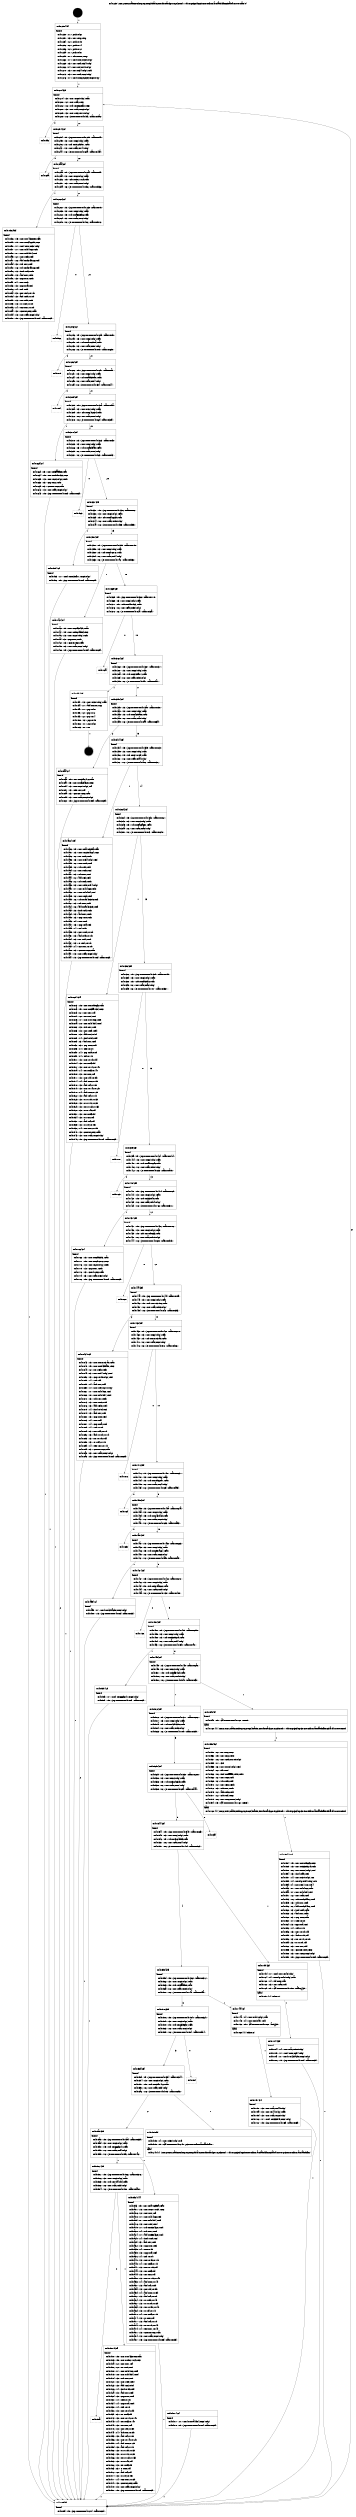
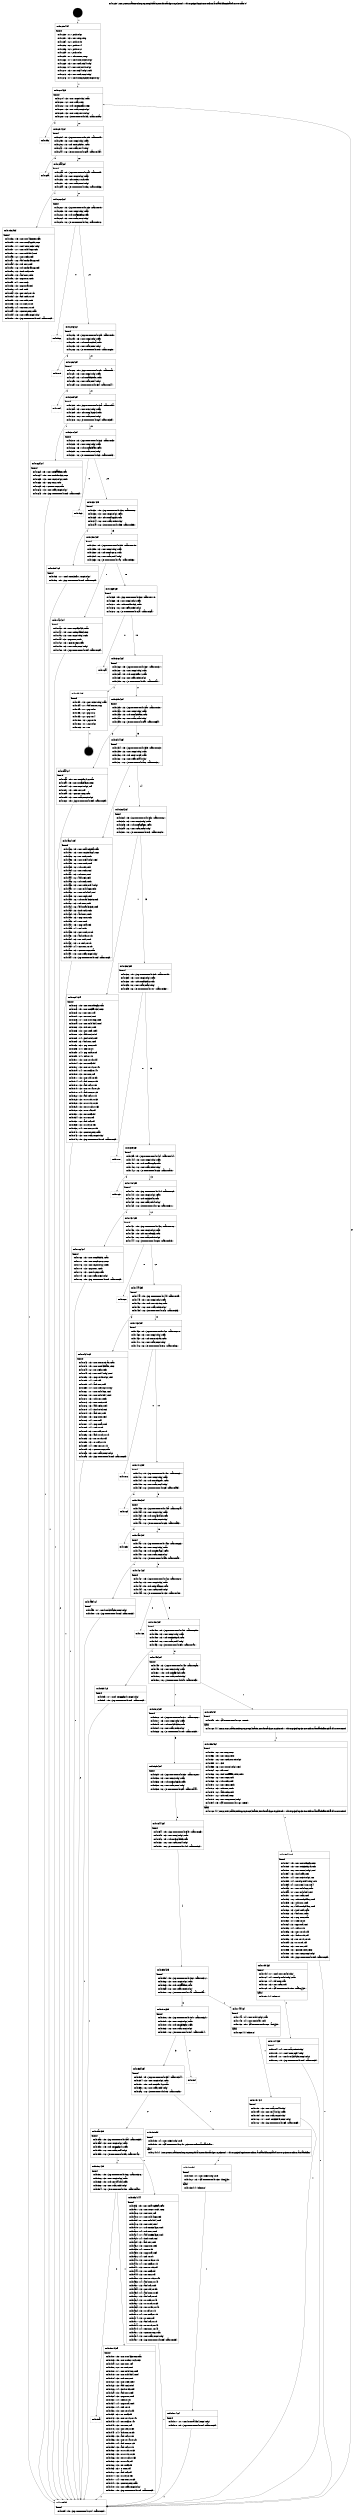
(211, 1835) -> none
(228, 1906) -> none
none -> (206, 2178)
